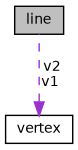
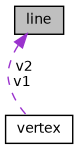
(39, 68) -> (9, 82)
